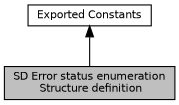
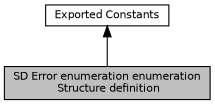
(90, 83) -> (107, 83)
